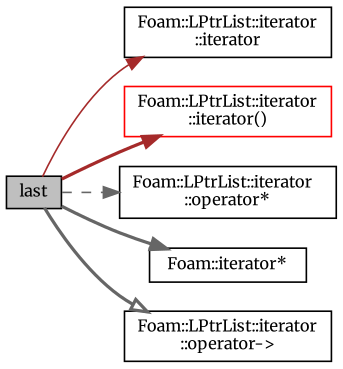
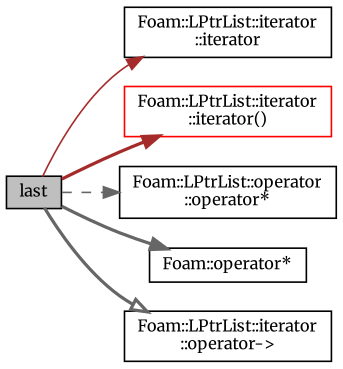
(228, 192) -> (228, 192)
(228, 265) -> (228, 265)
